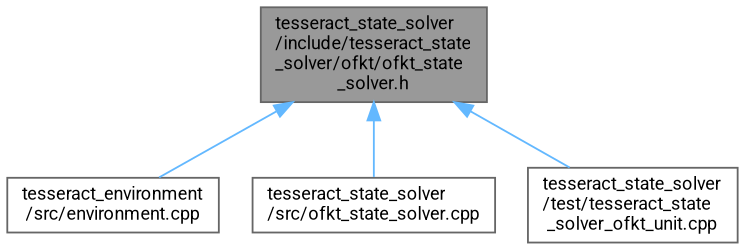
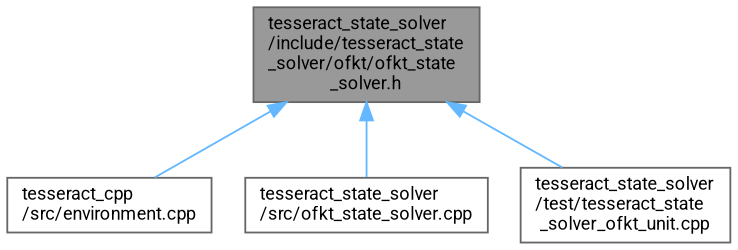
(113, 205) -> (109, 205)
